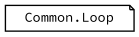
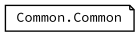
(70, 18) -> (70, 18)
